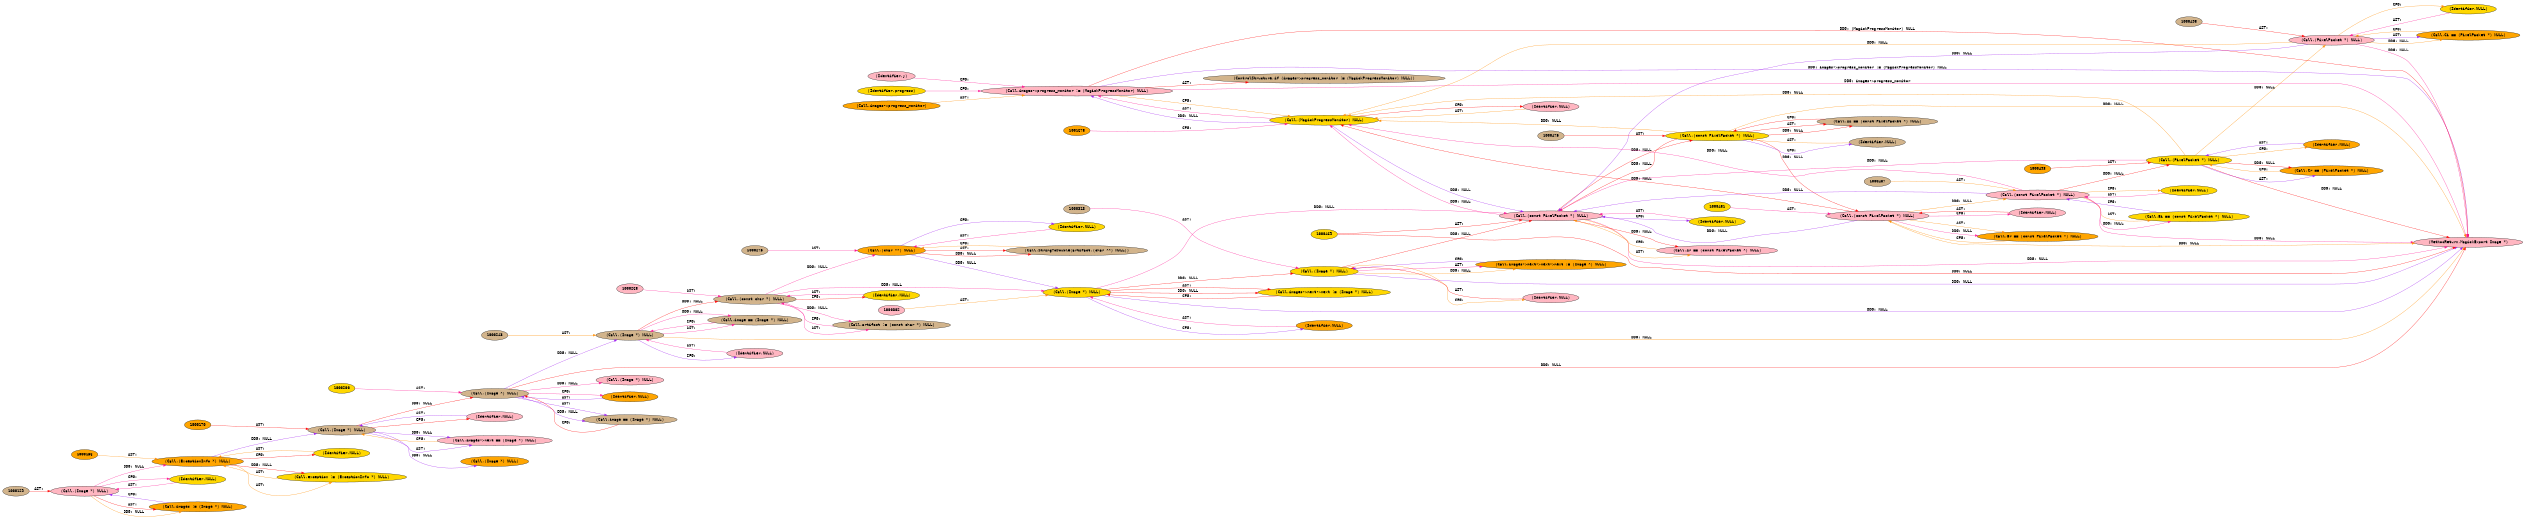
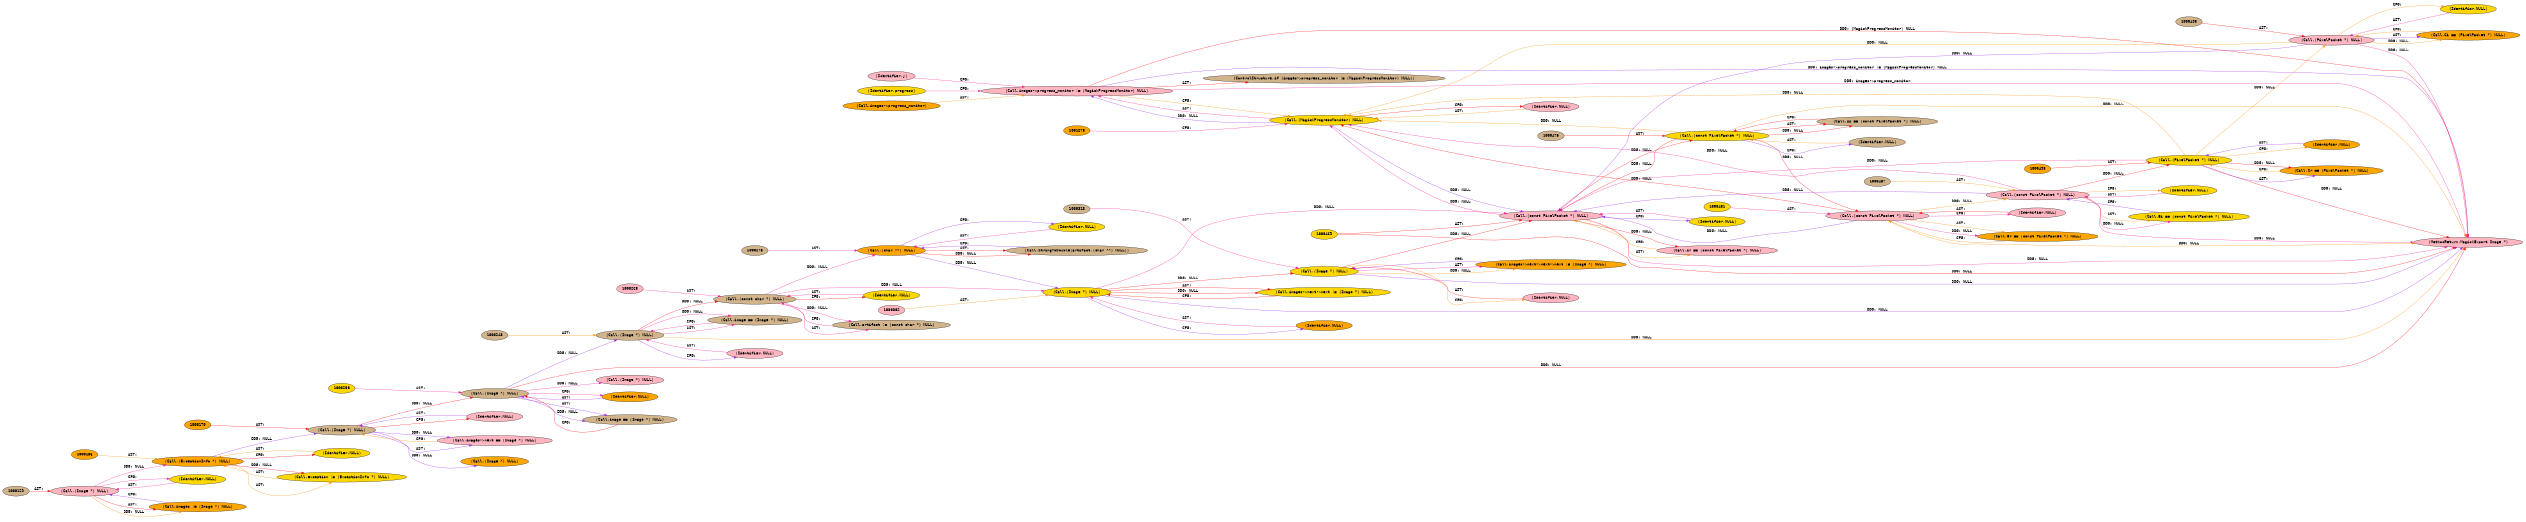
(975, 246) -> (975, 246)
